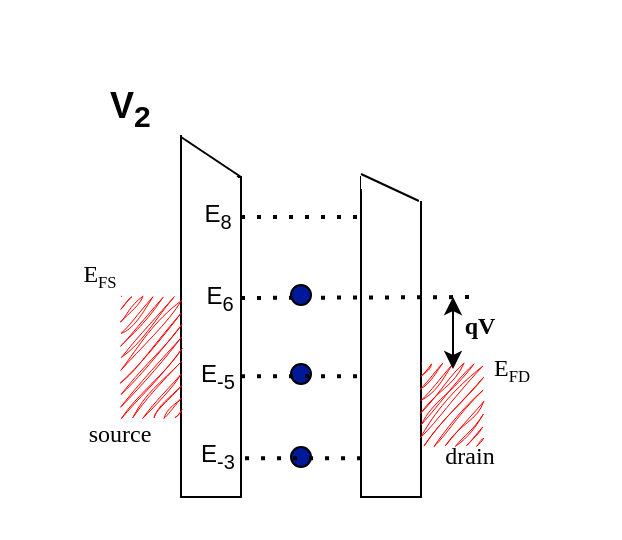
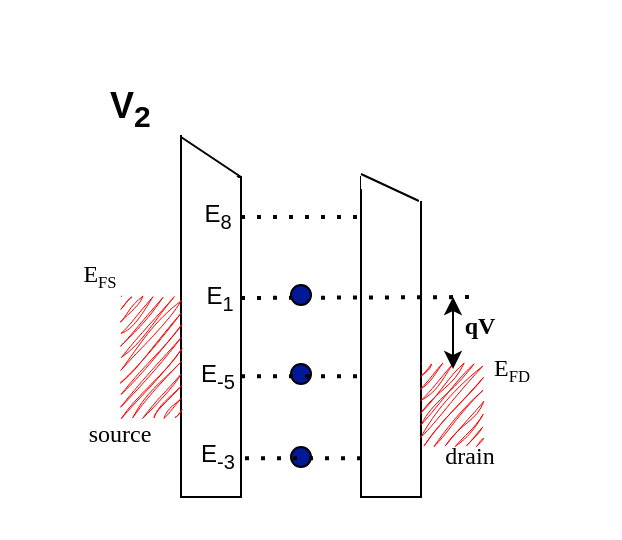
(221, 299) -> (221, 299)
